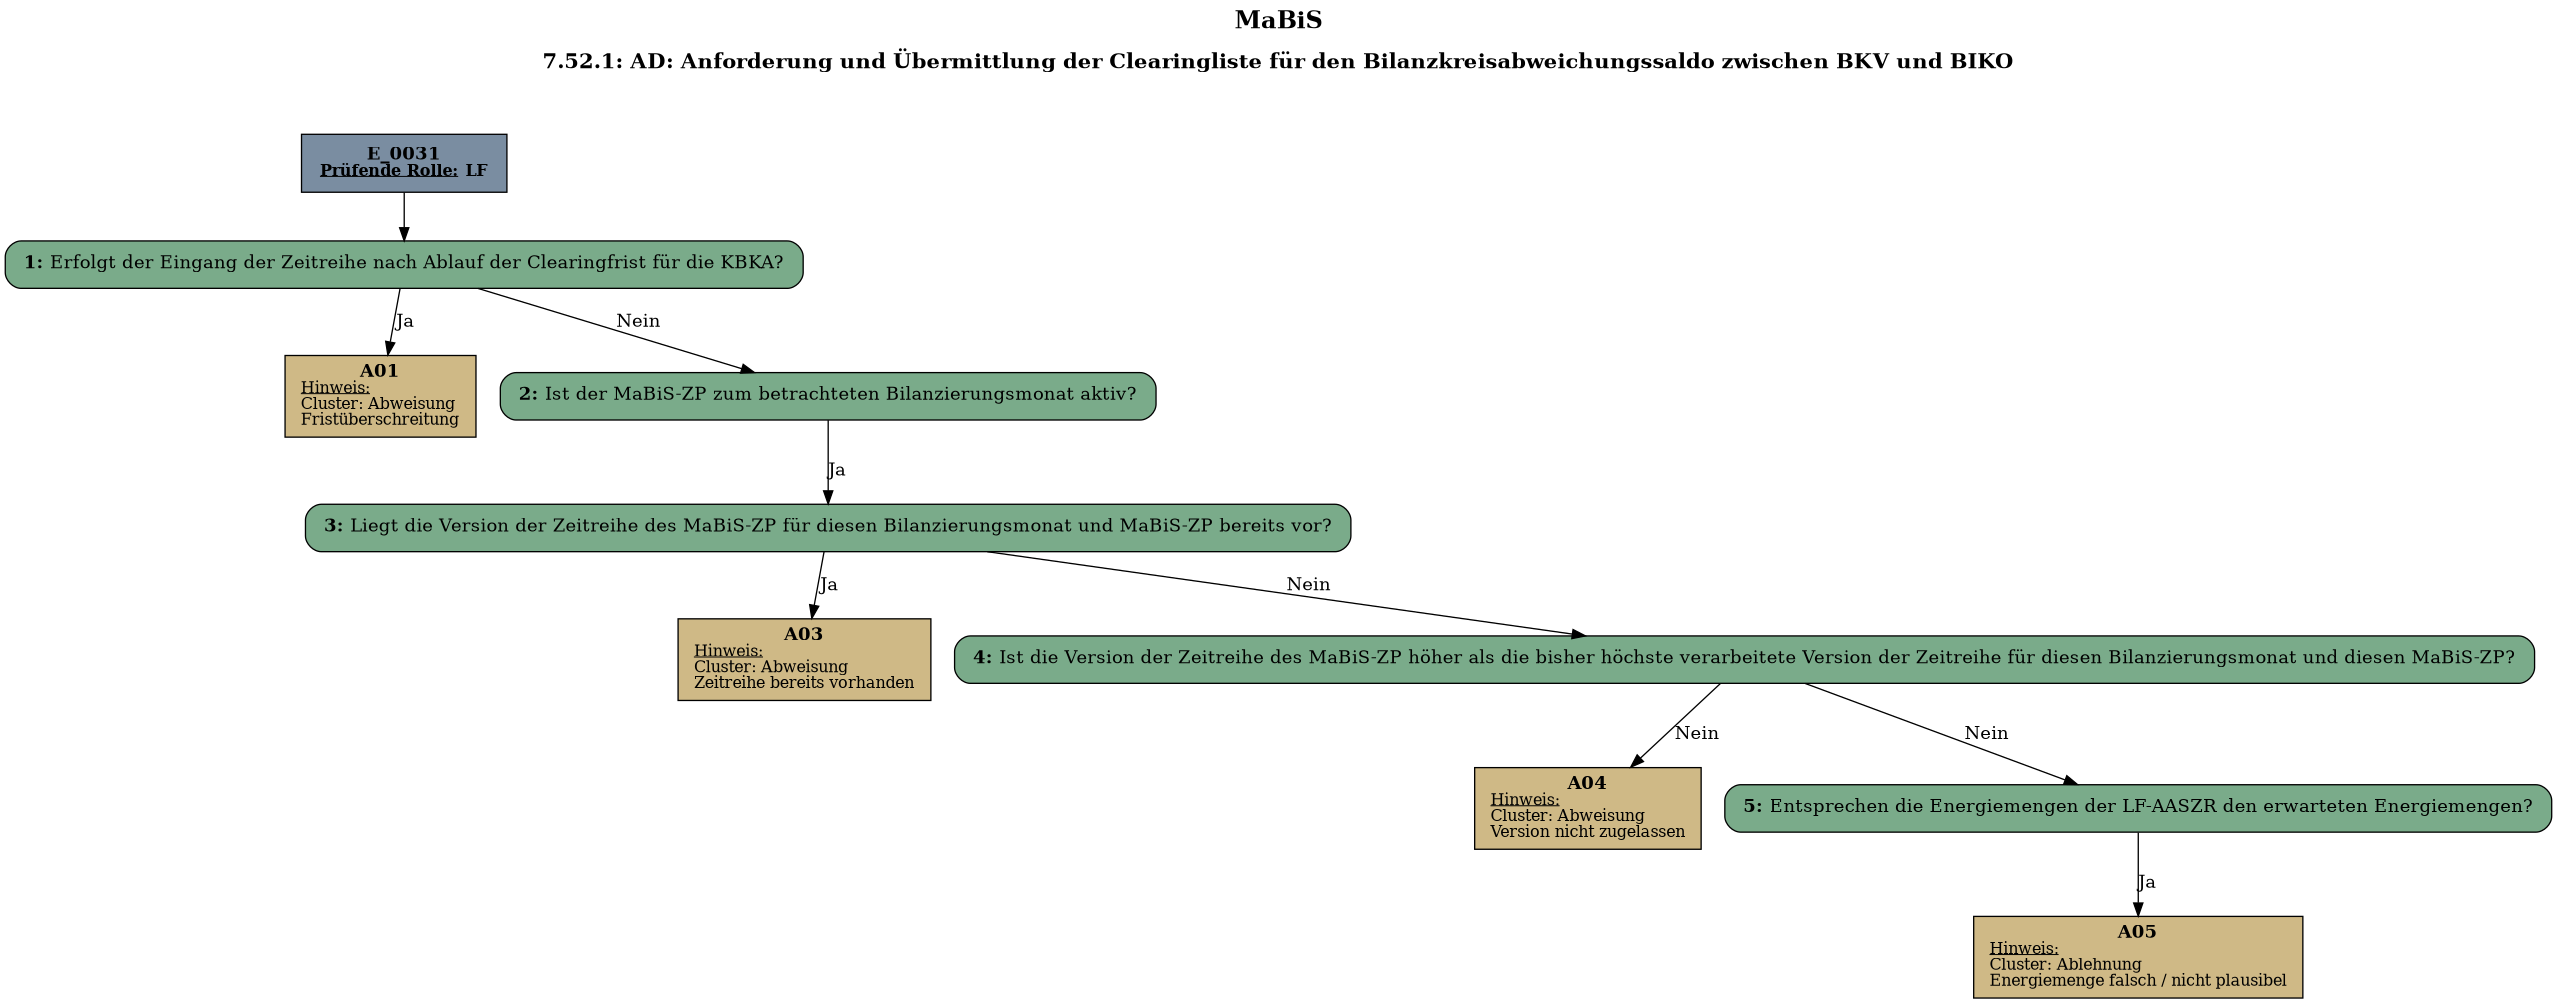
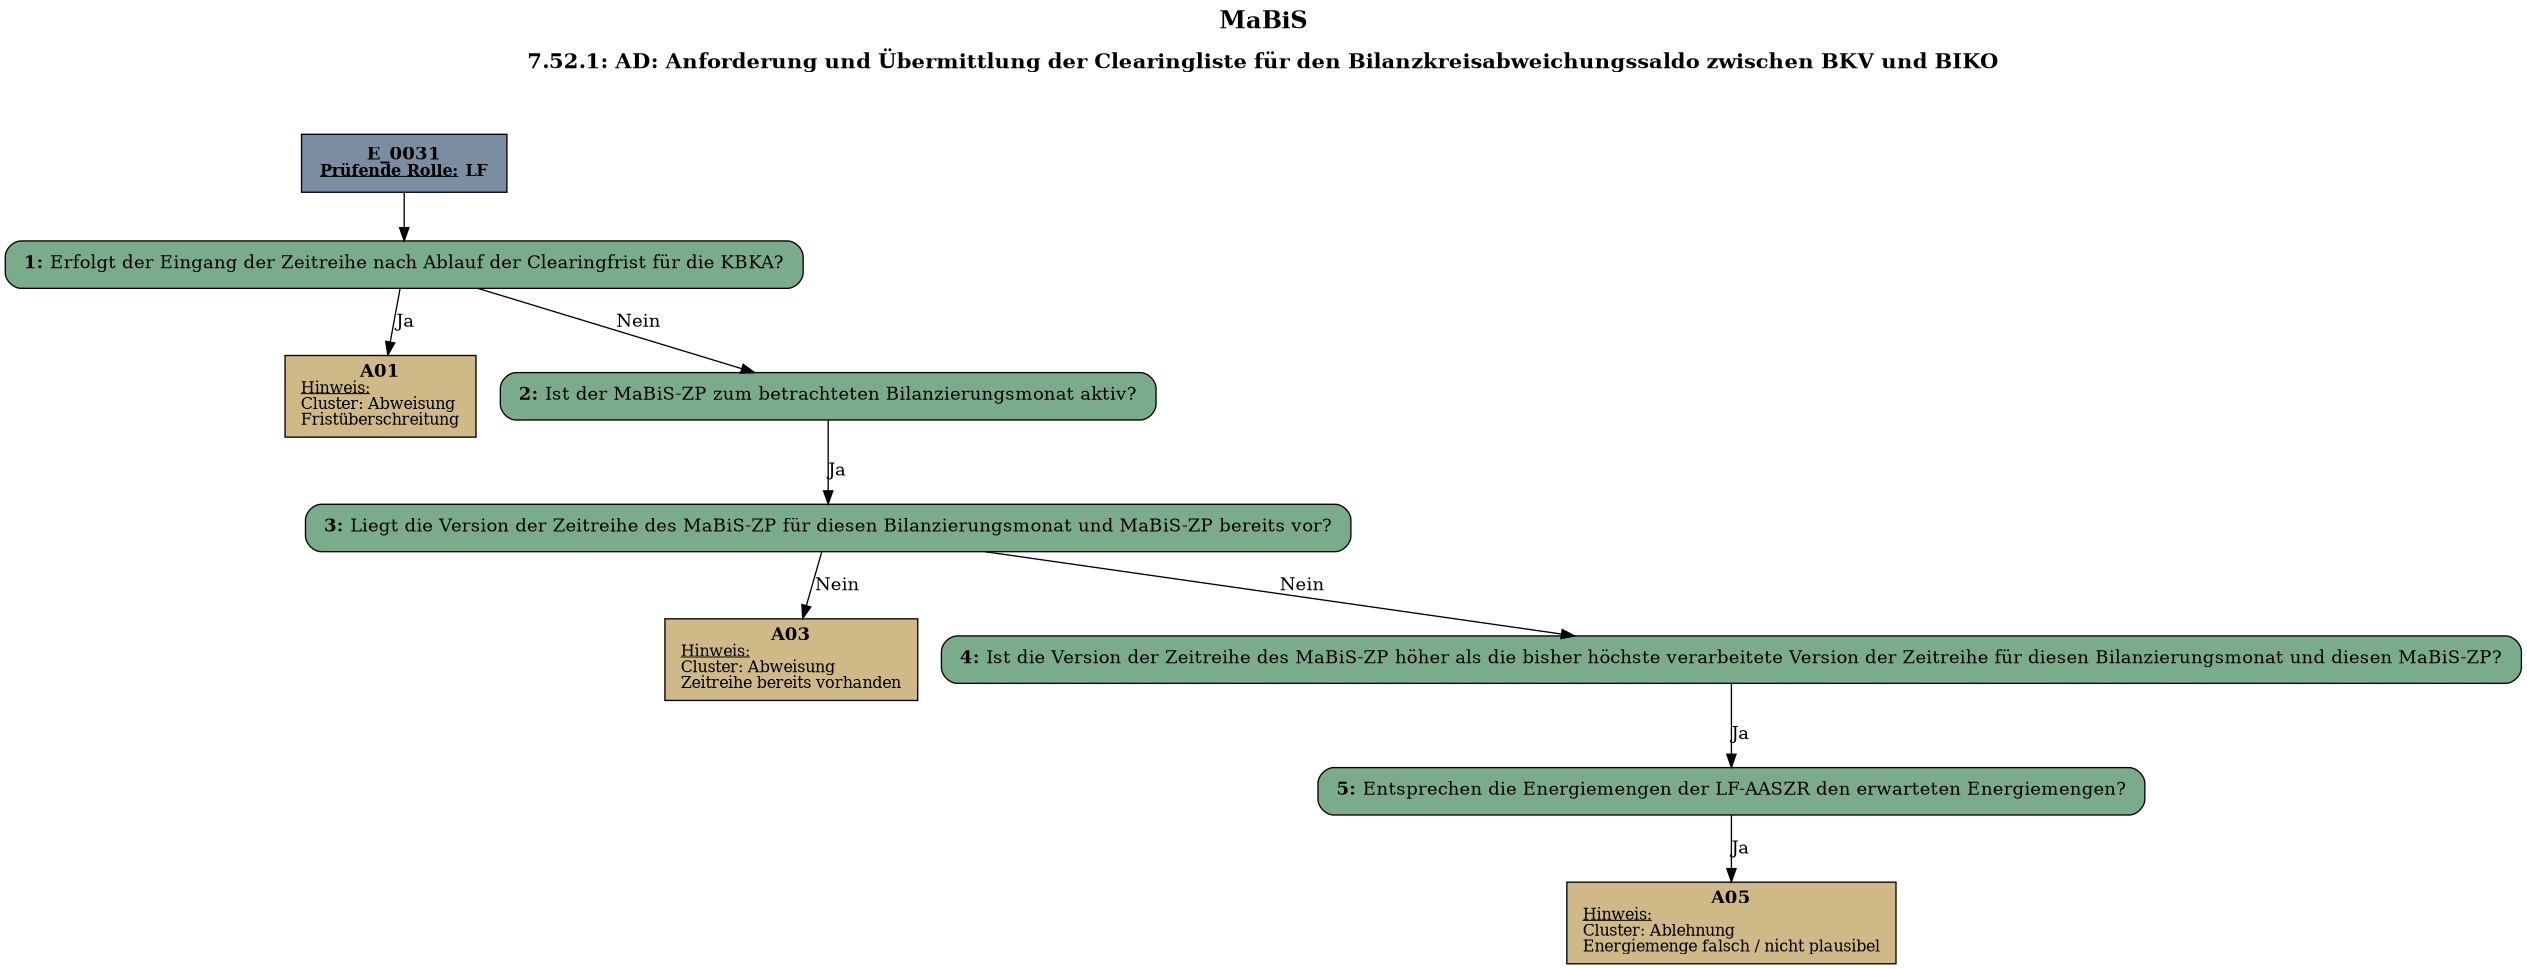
(830, 585) -> (837, 585)
(1987, 734) -> (1741, 734)
(1588, 808) -> none
